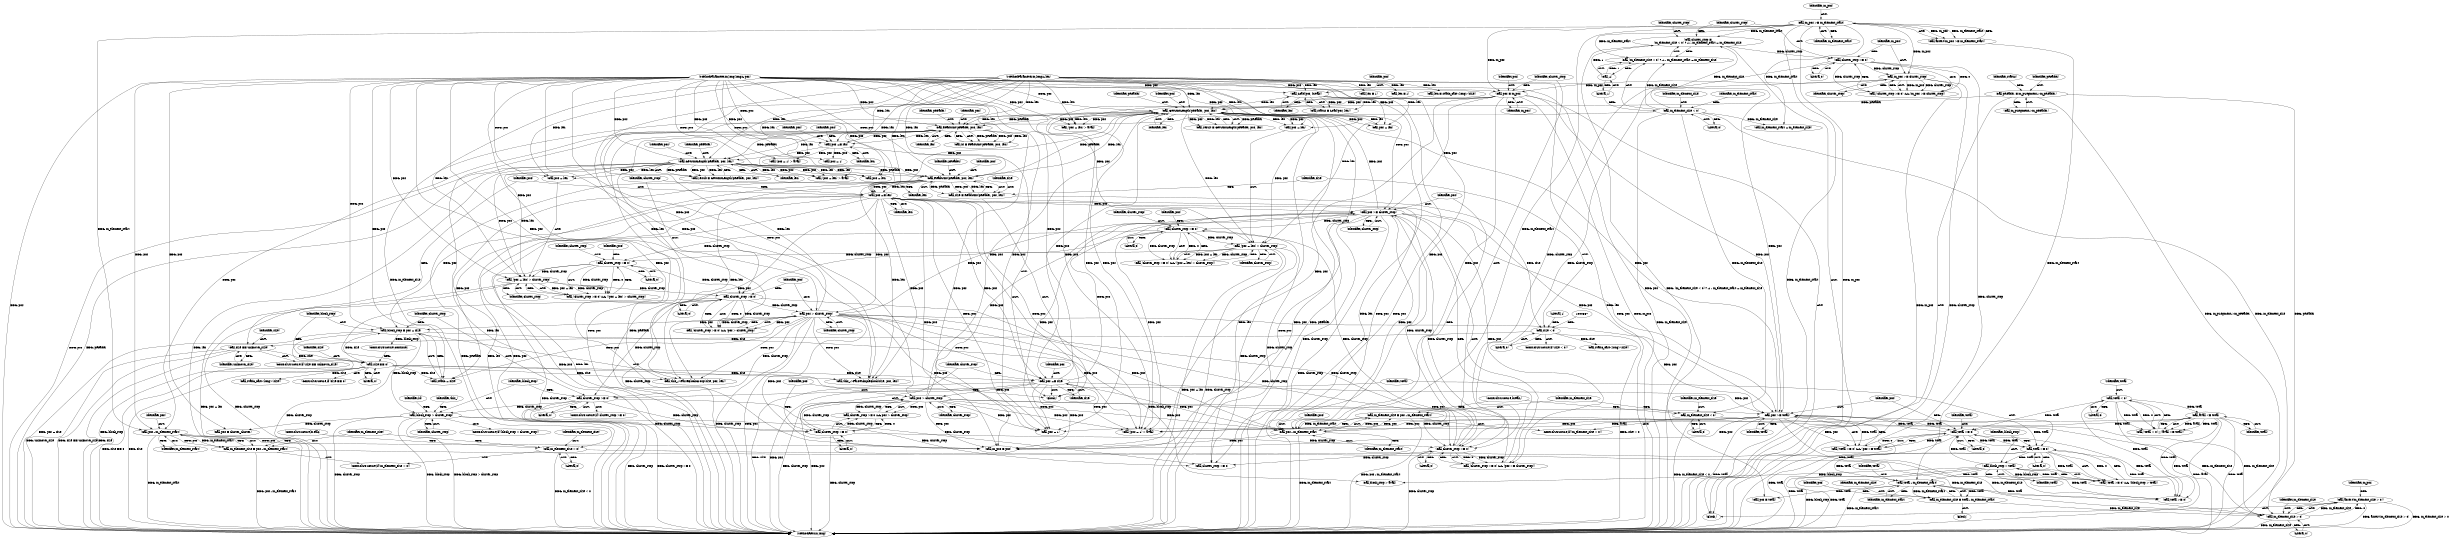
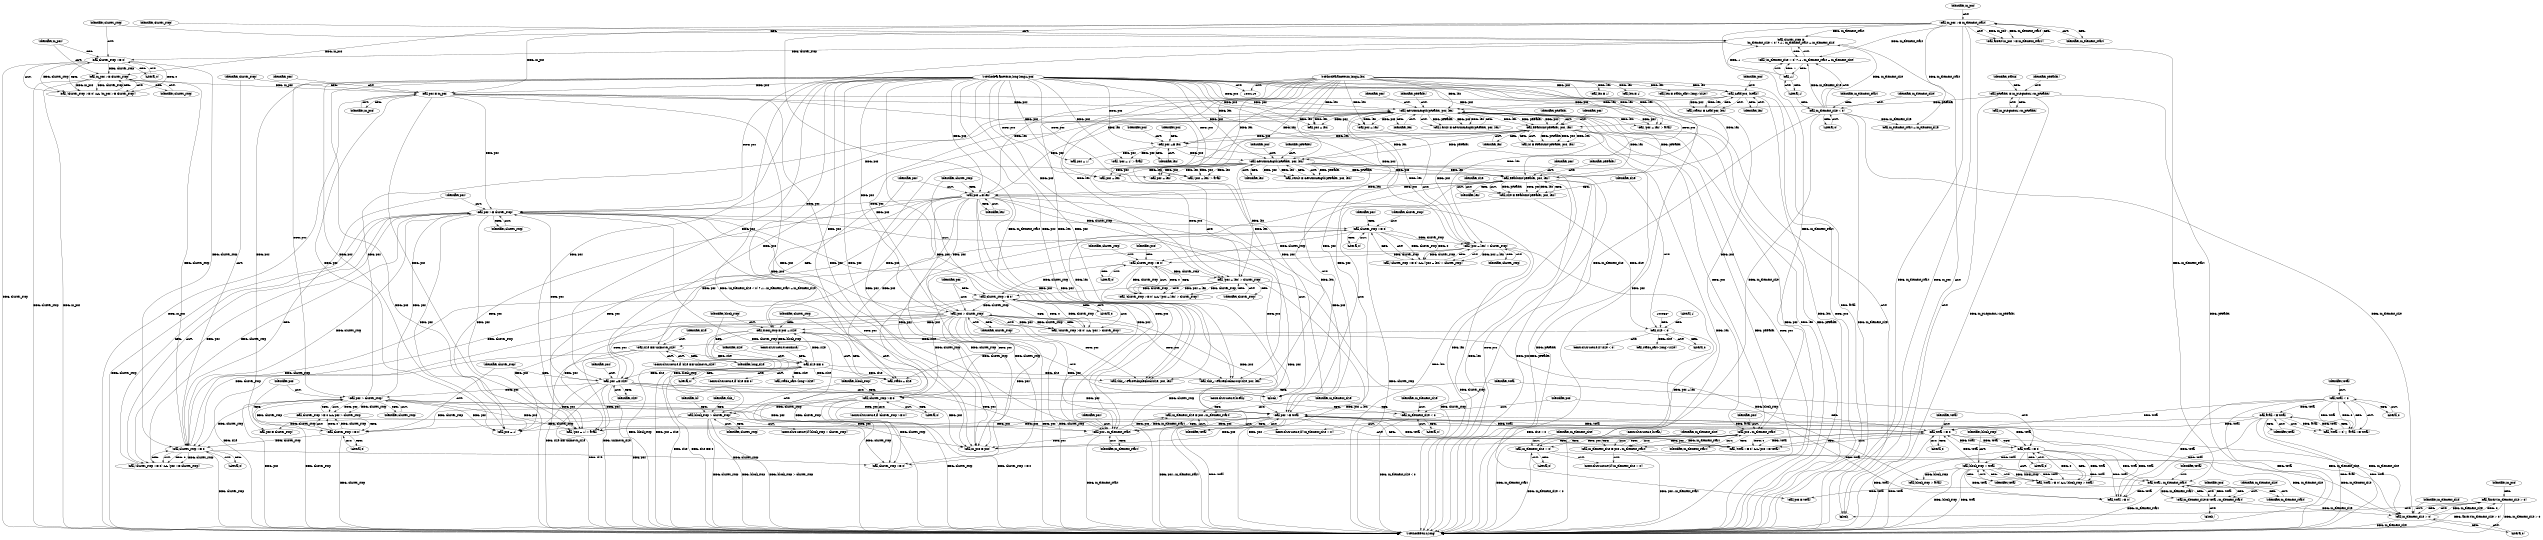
none -> (1250, 94)
(1613, 306) -> (1848, 306)
(236, 365) -> (751, 365)
(233, 432) -> (276, 432)
